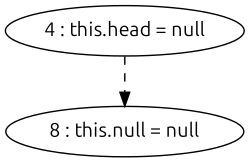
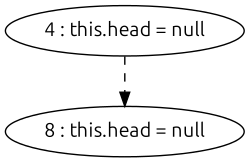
(125, 132) -> (125, 132)
